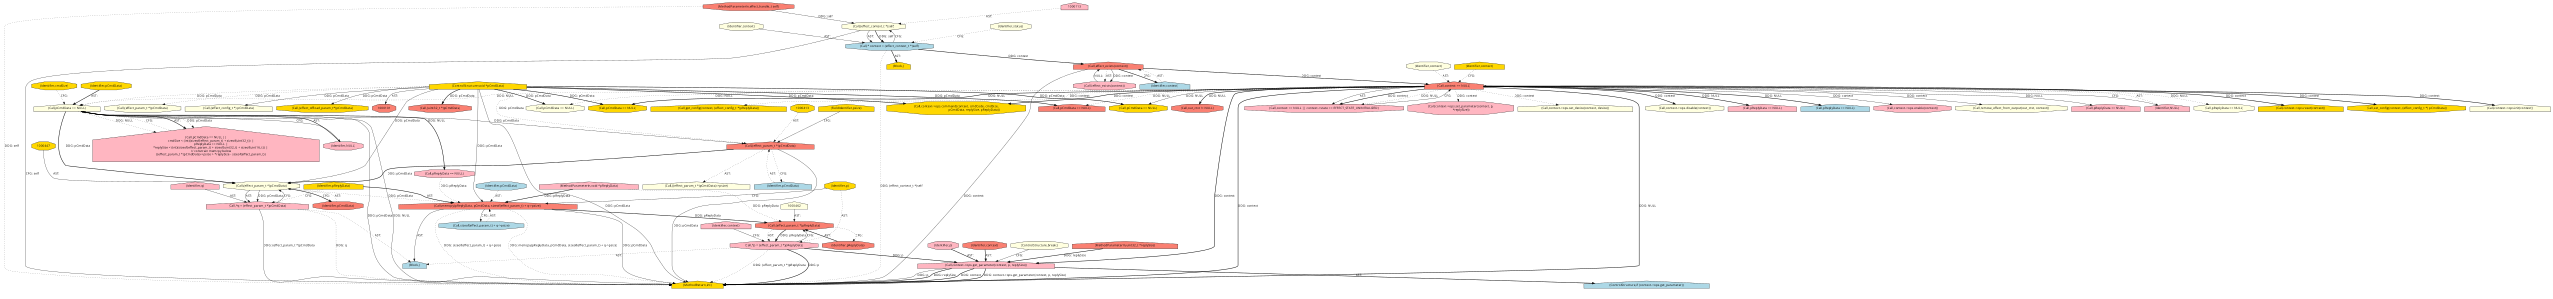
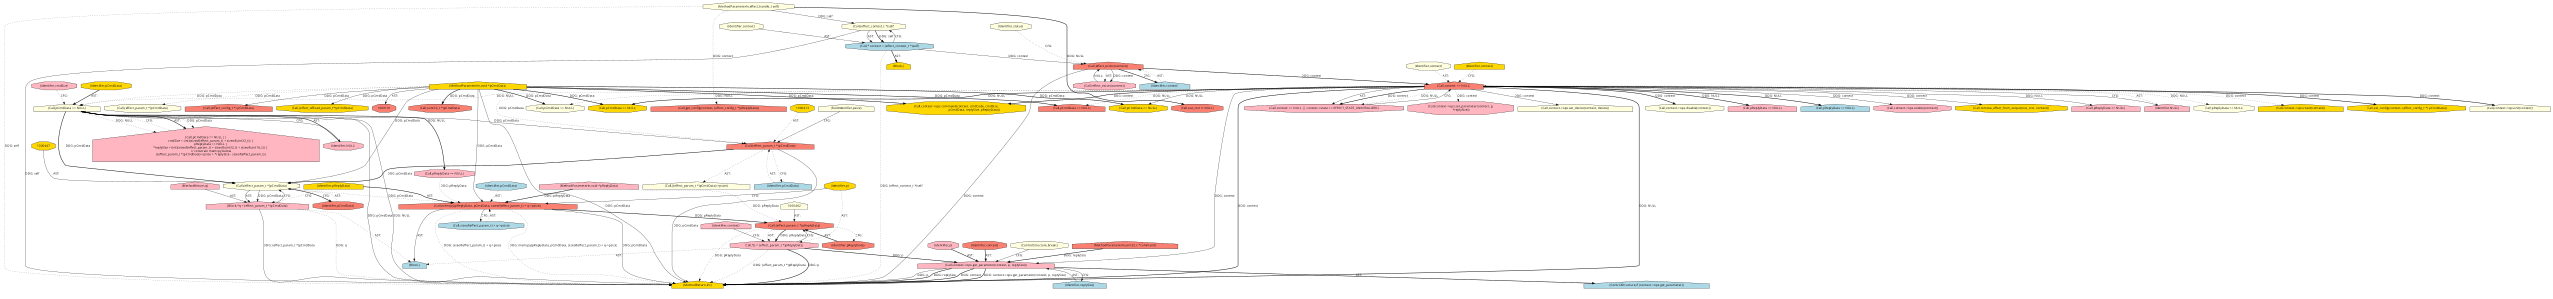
(749, 7) -> (749, 7)
(1074, 7) -> none
(955, 36) -> (1048, 51)
(1000, 57) -> (1000, 57)
(54, 86) -> (54, 86)
(478, 86) -> (478, 86)
(1883, 87) -> (1883, 87)
(1311, 88) -> (1020, 16)
(1068, 95) -> (713, 53)
(1514, 97) -> (1514, 97)
(229, 108) -> (229, 108)
(719, 108) -> (719, 108)
(846, 108) -> (846, 108)
(2011, 108) -> (2011, 108)
(1219, 163) -> (1219, 163)
(32, 174) -> (32, 174)
(195, 186) -> (195, 186)
(257, 206) -> (257, 206)
none -> (724, 244)
(1125, 245) -> (1125, 245)
none -> (1080, 285)
